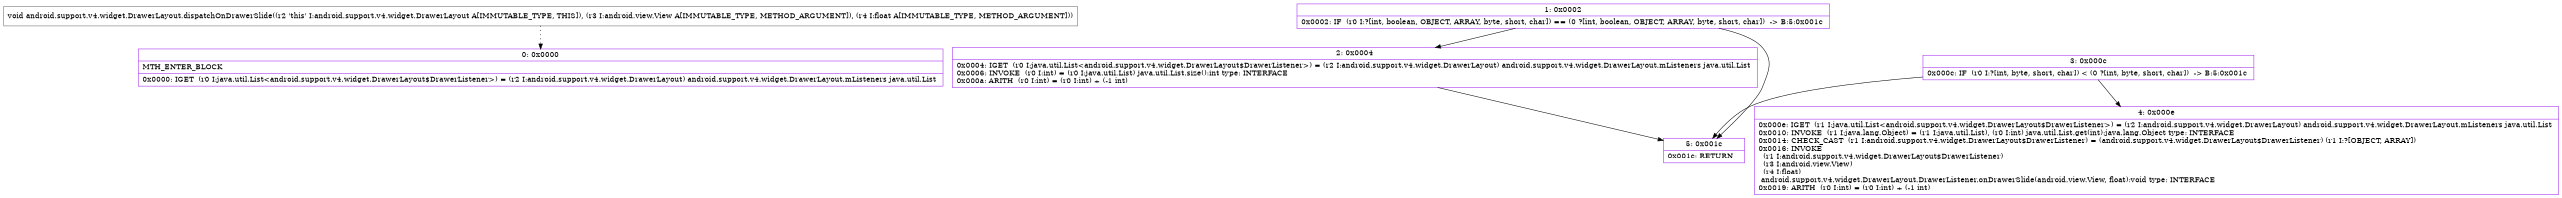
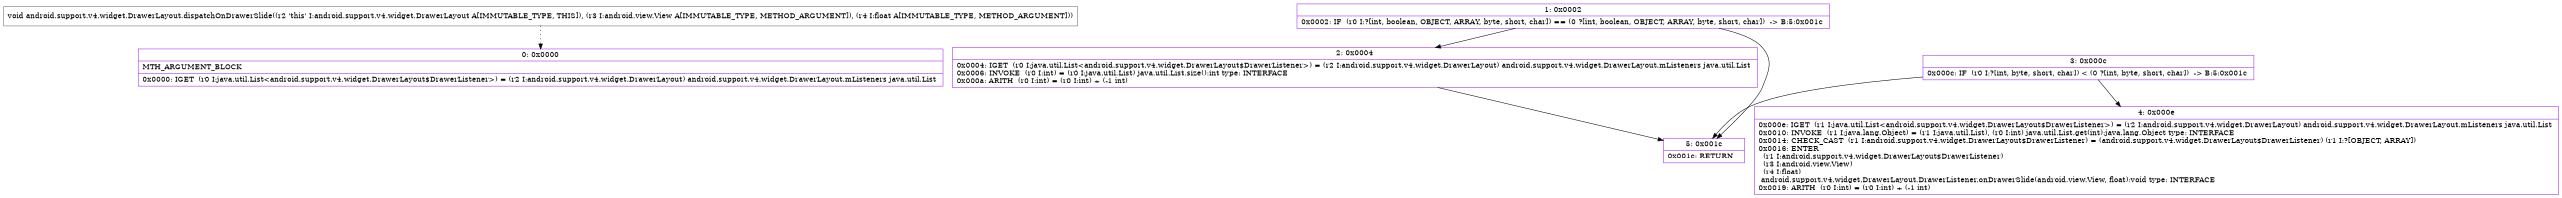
(183, 67) -> (192, 67)
(1793, 149) -> (1791, 149)
